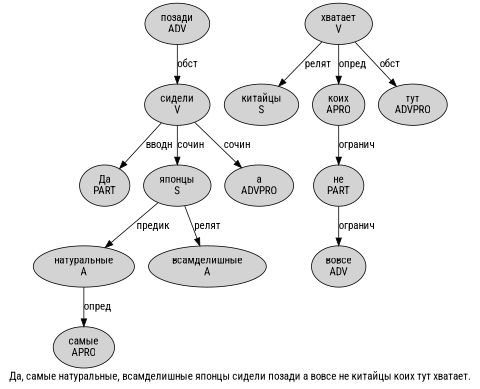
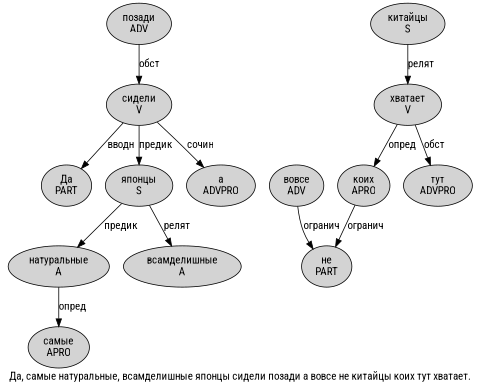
(303, 61) -> (408, 60)
(191, 145) -> (156, 145)
(339, 222) -> (301, 225)
